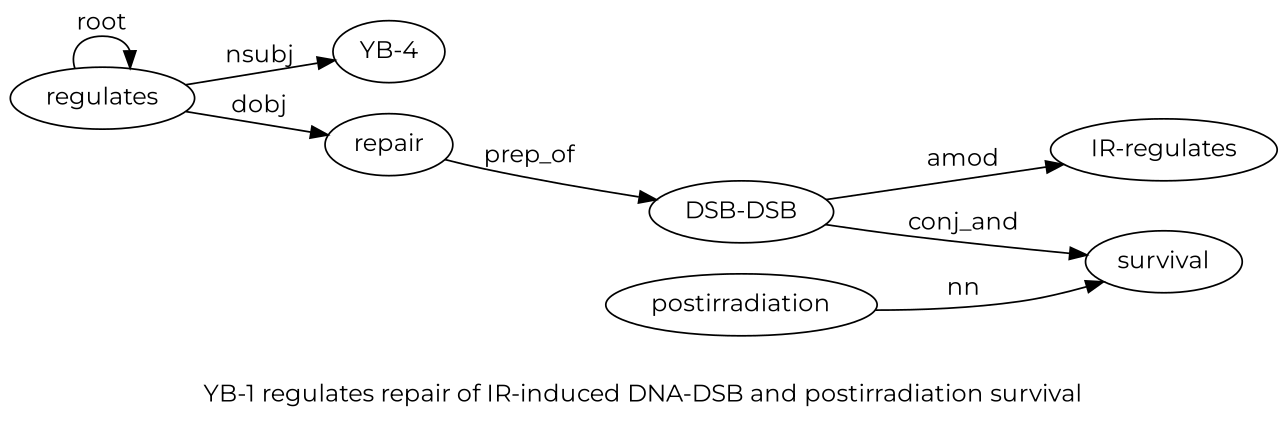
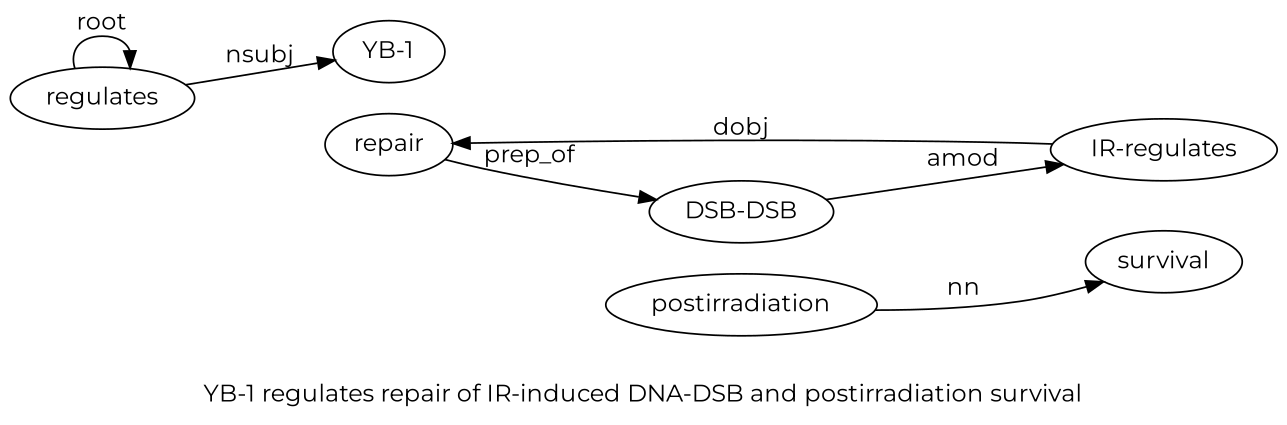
(389, 52) -> (389, 52)
(248, 122) -> (761, 140)
(947, 241) -> none
